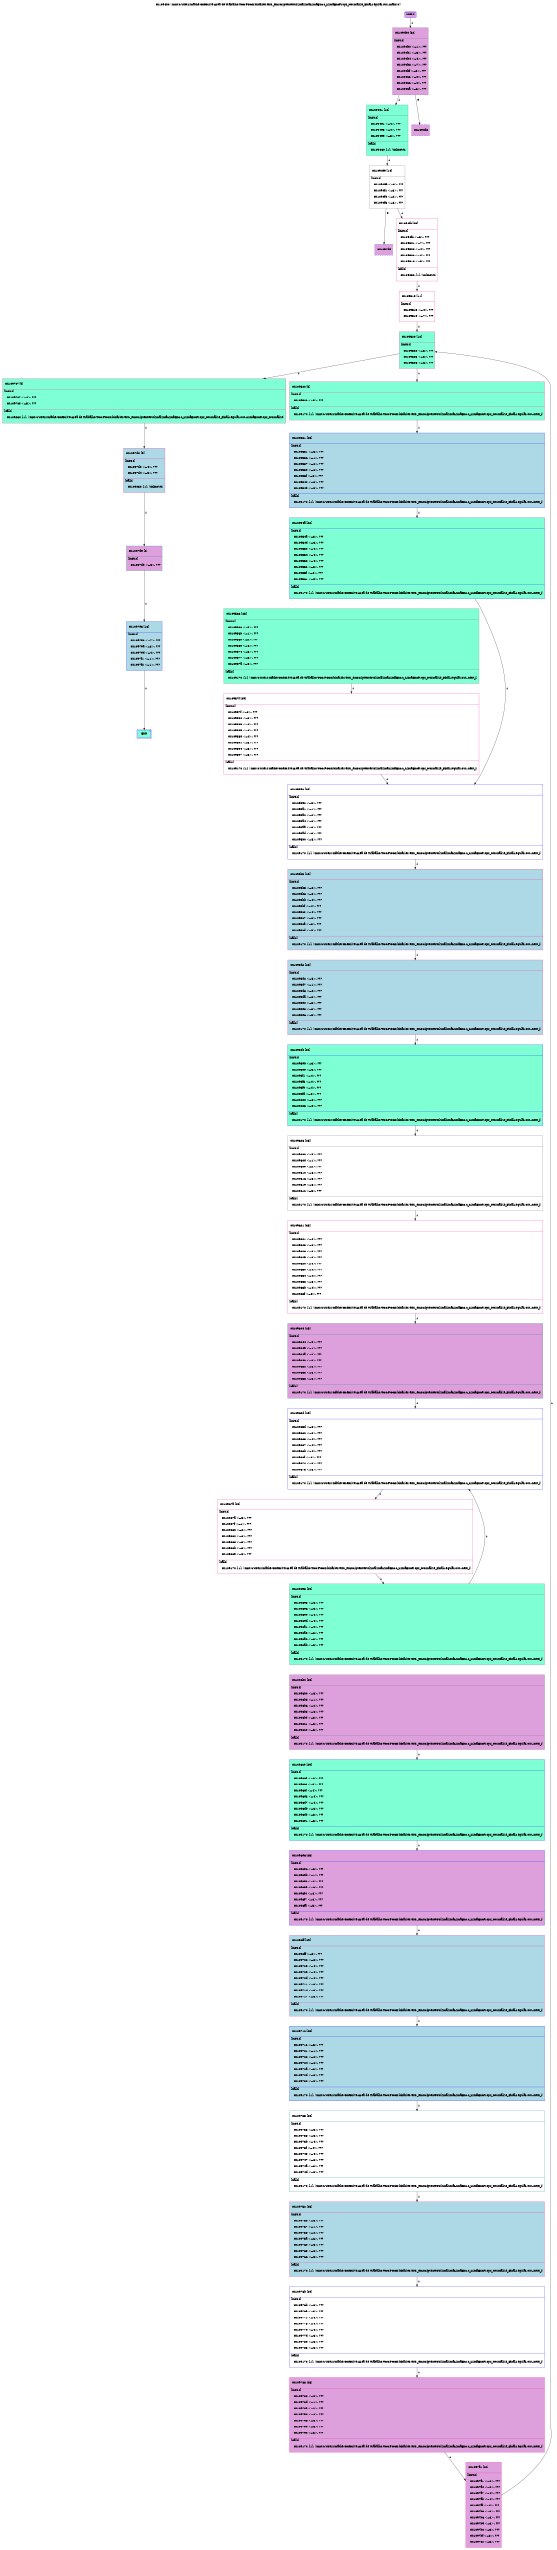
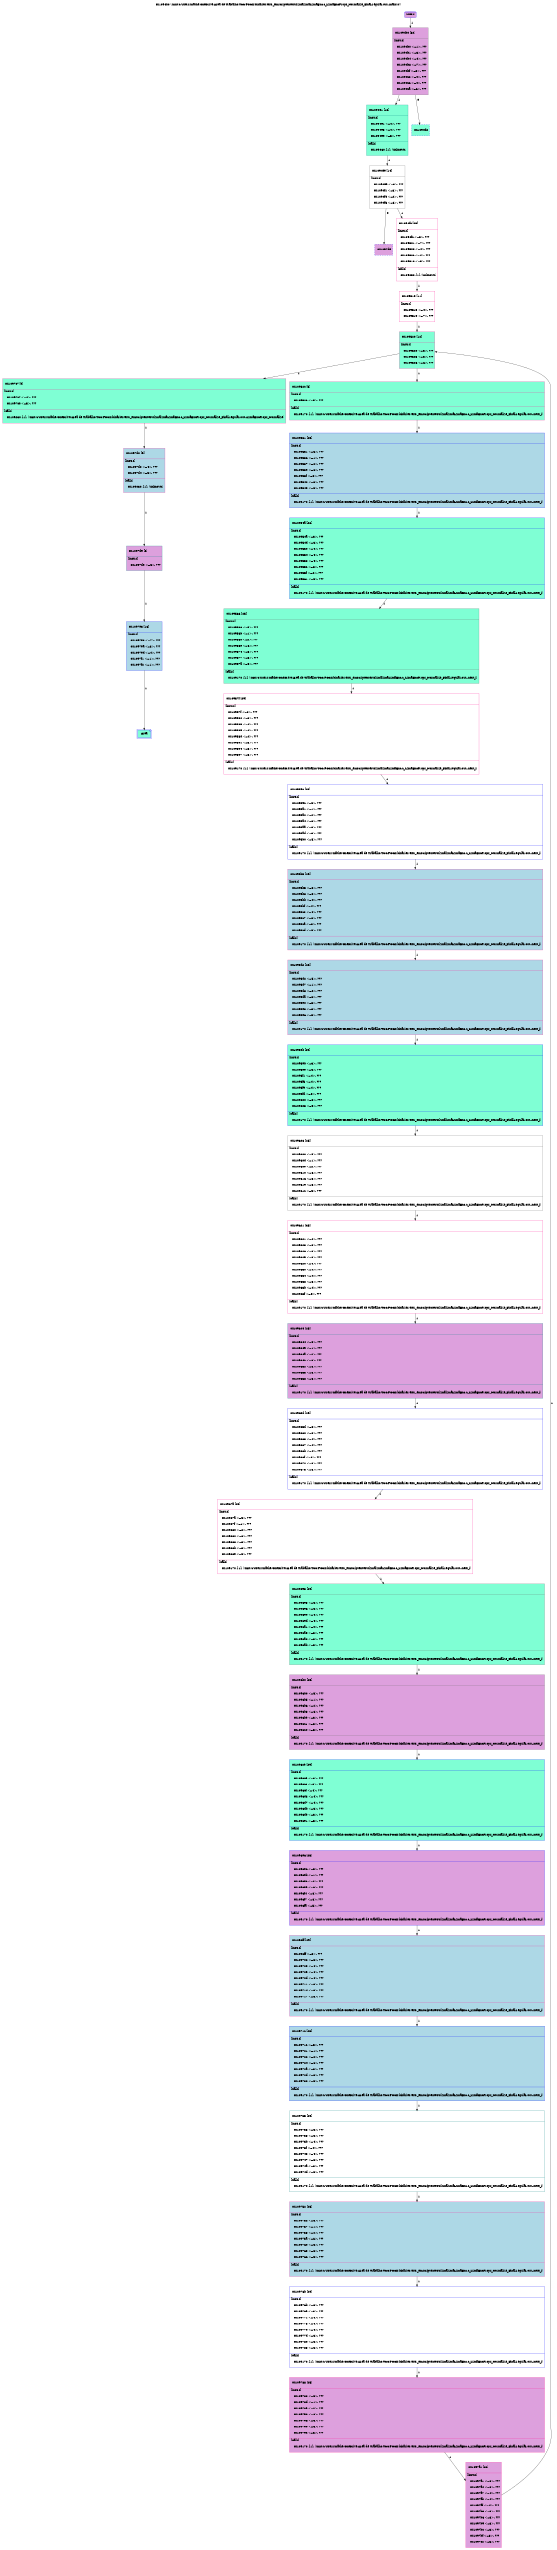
(421, 130) -> (421, 130)
(505, 691) -> (384, 603)
(144, 734) -> (144, 734)
(485, 1537) -> (417, 1669)
